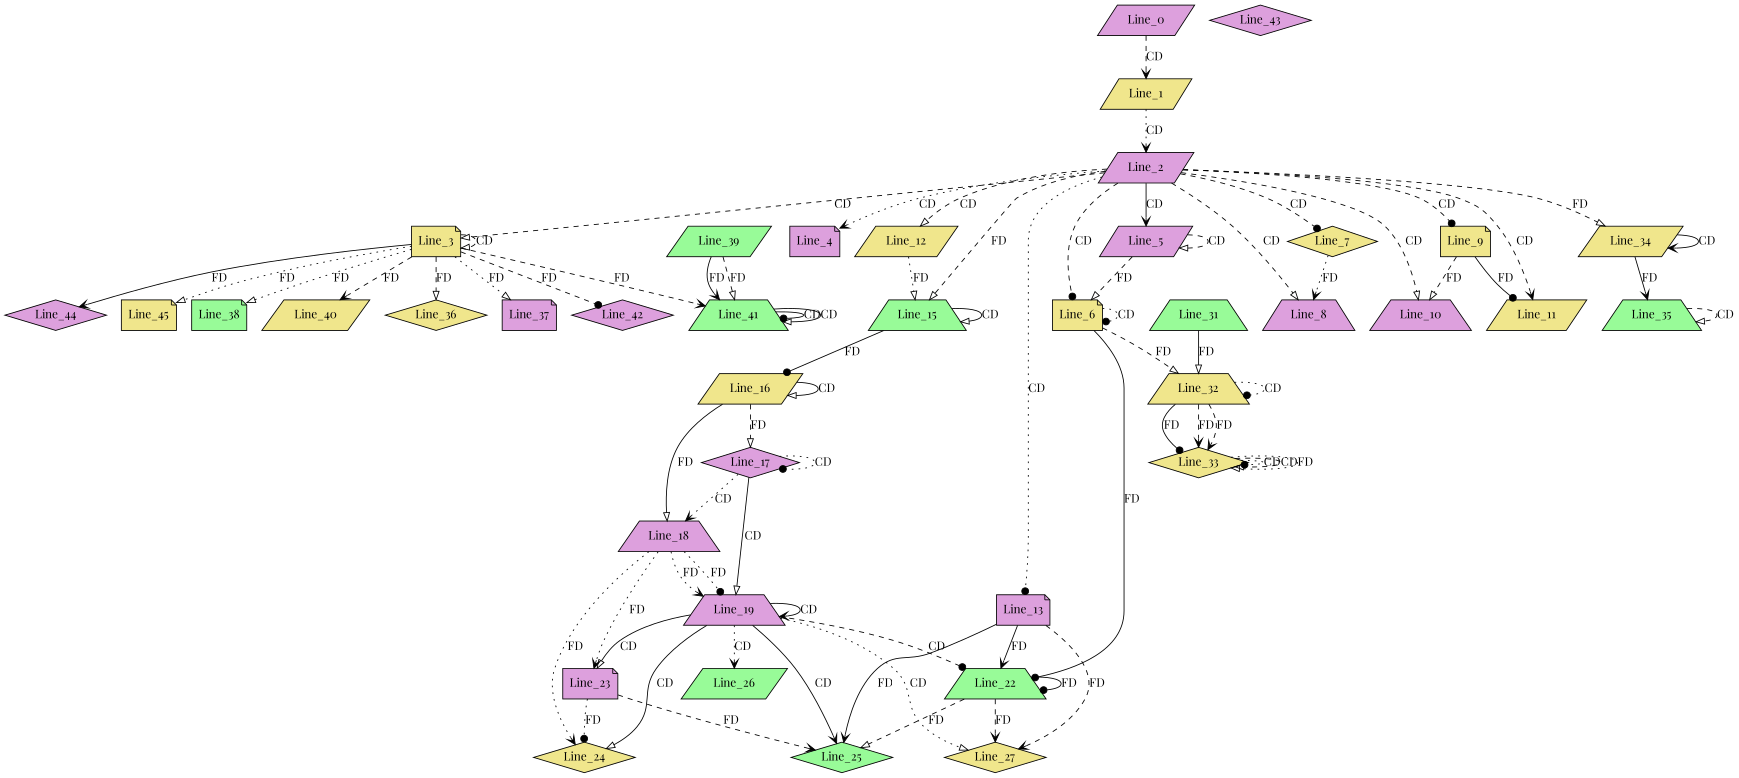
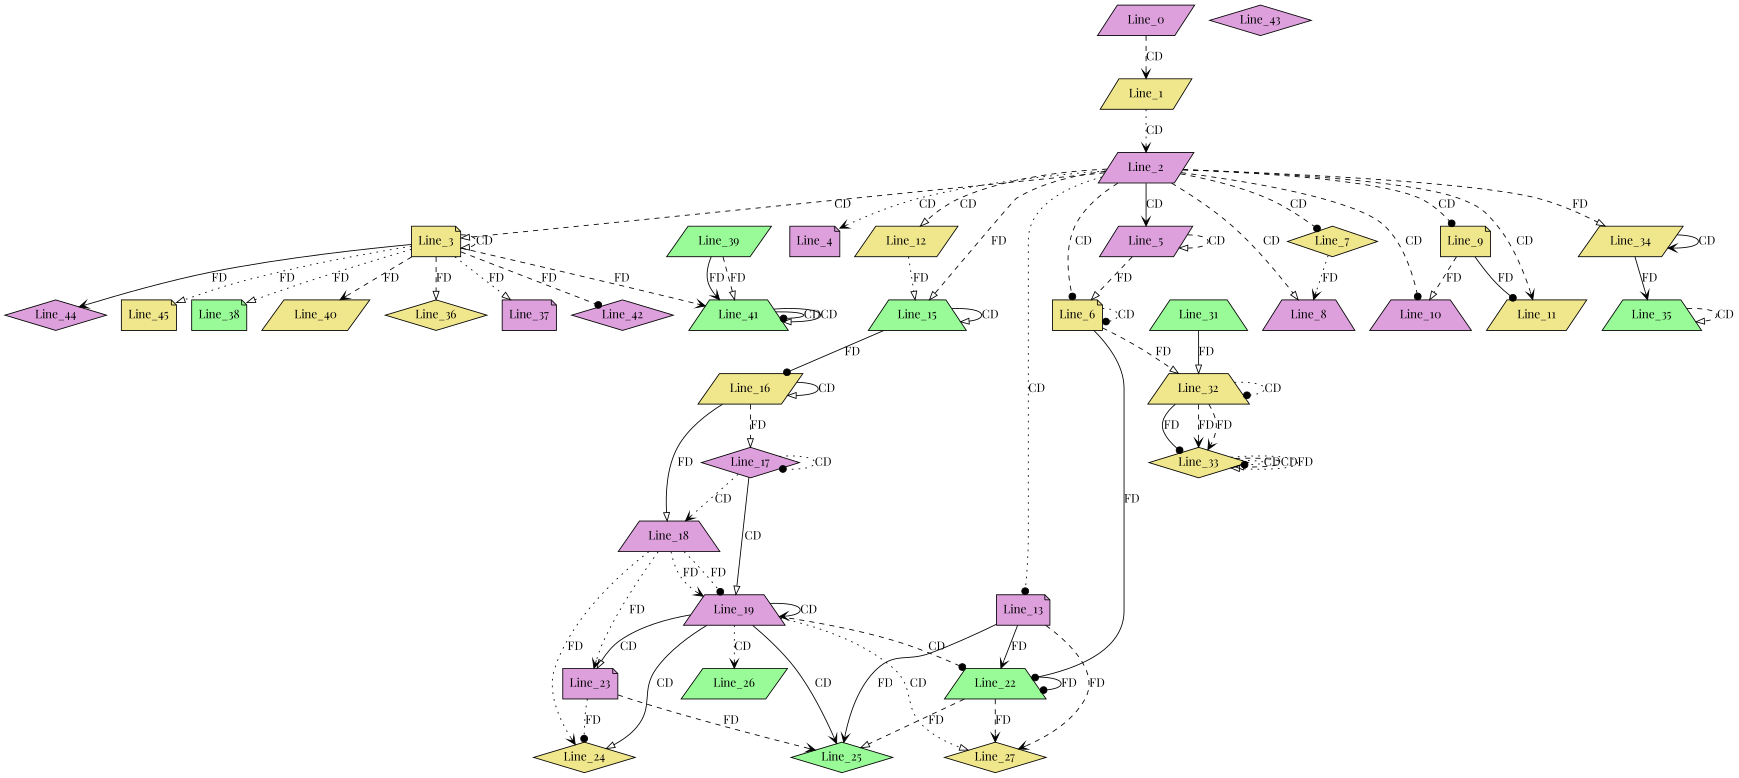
(1322, 198) -> (1322, 199)
